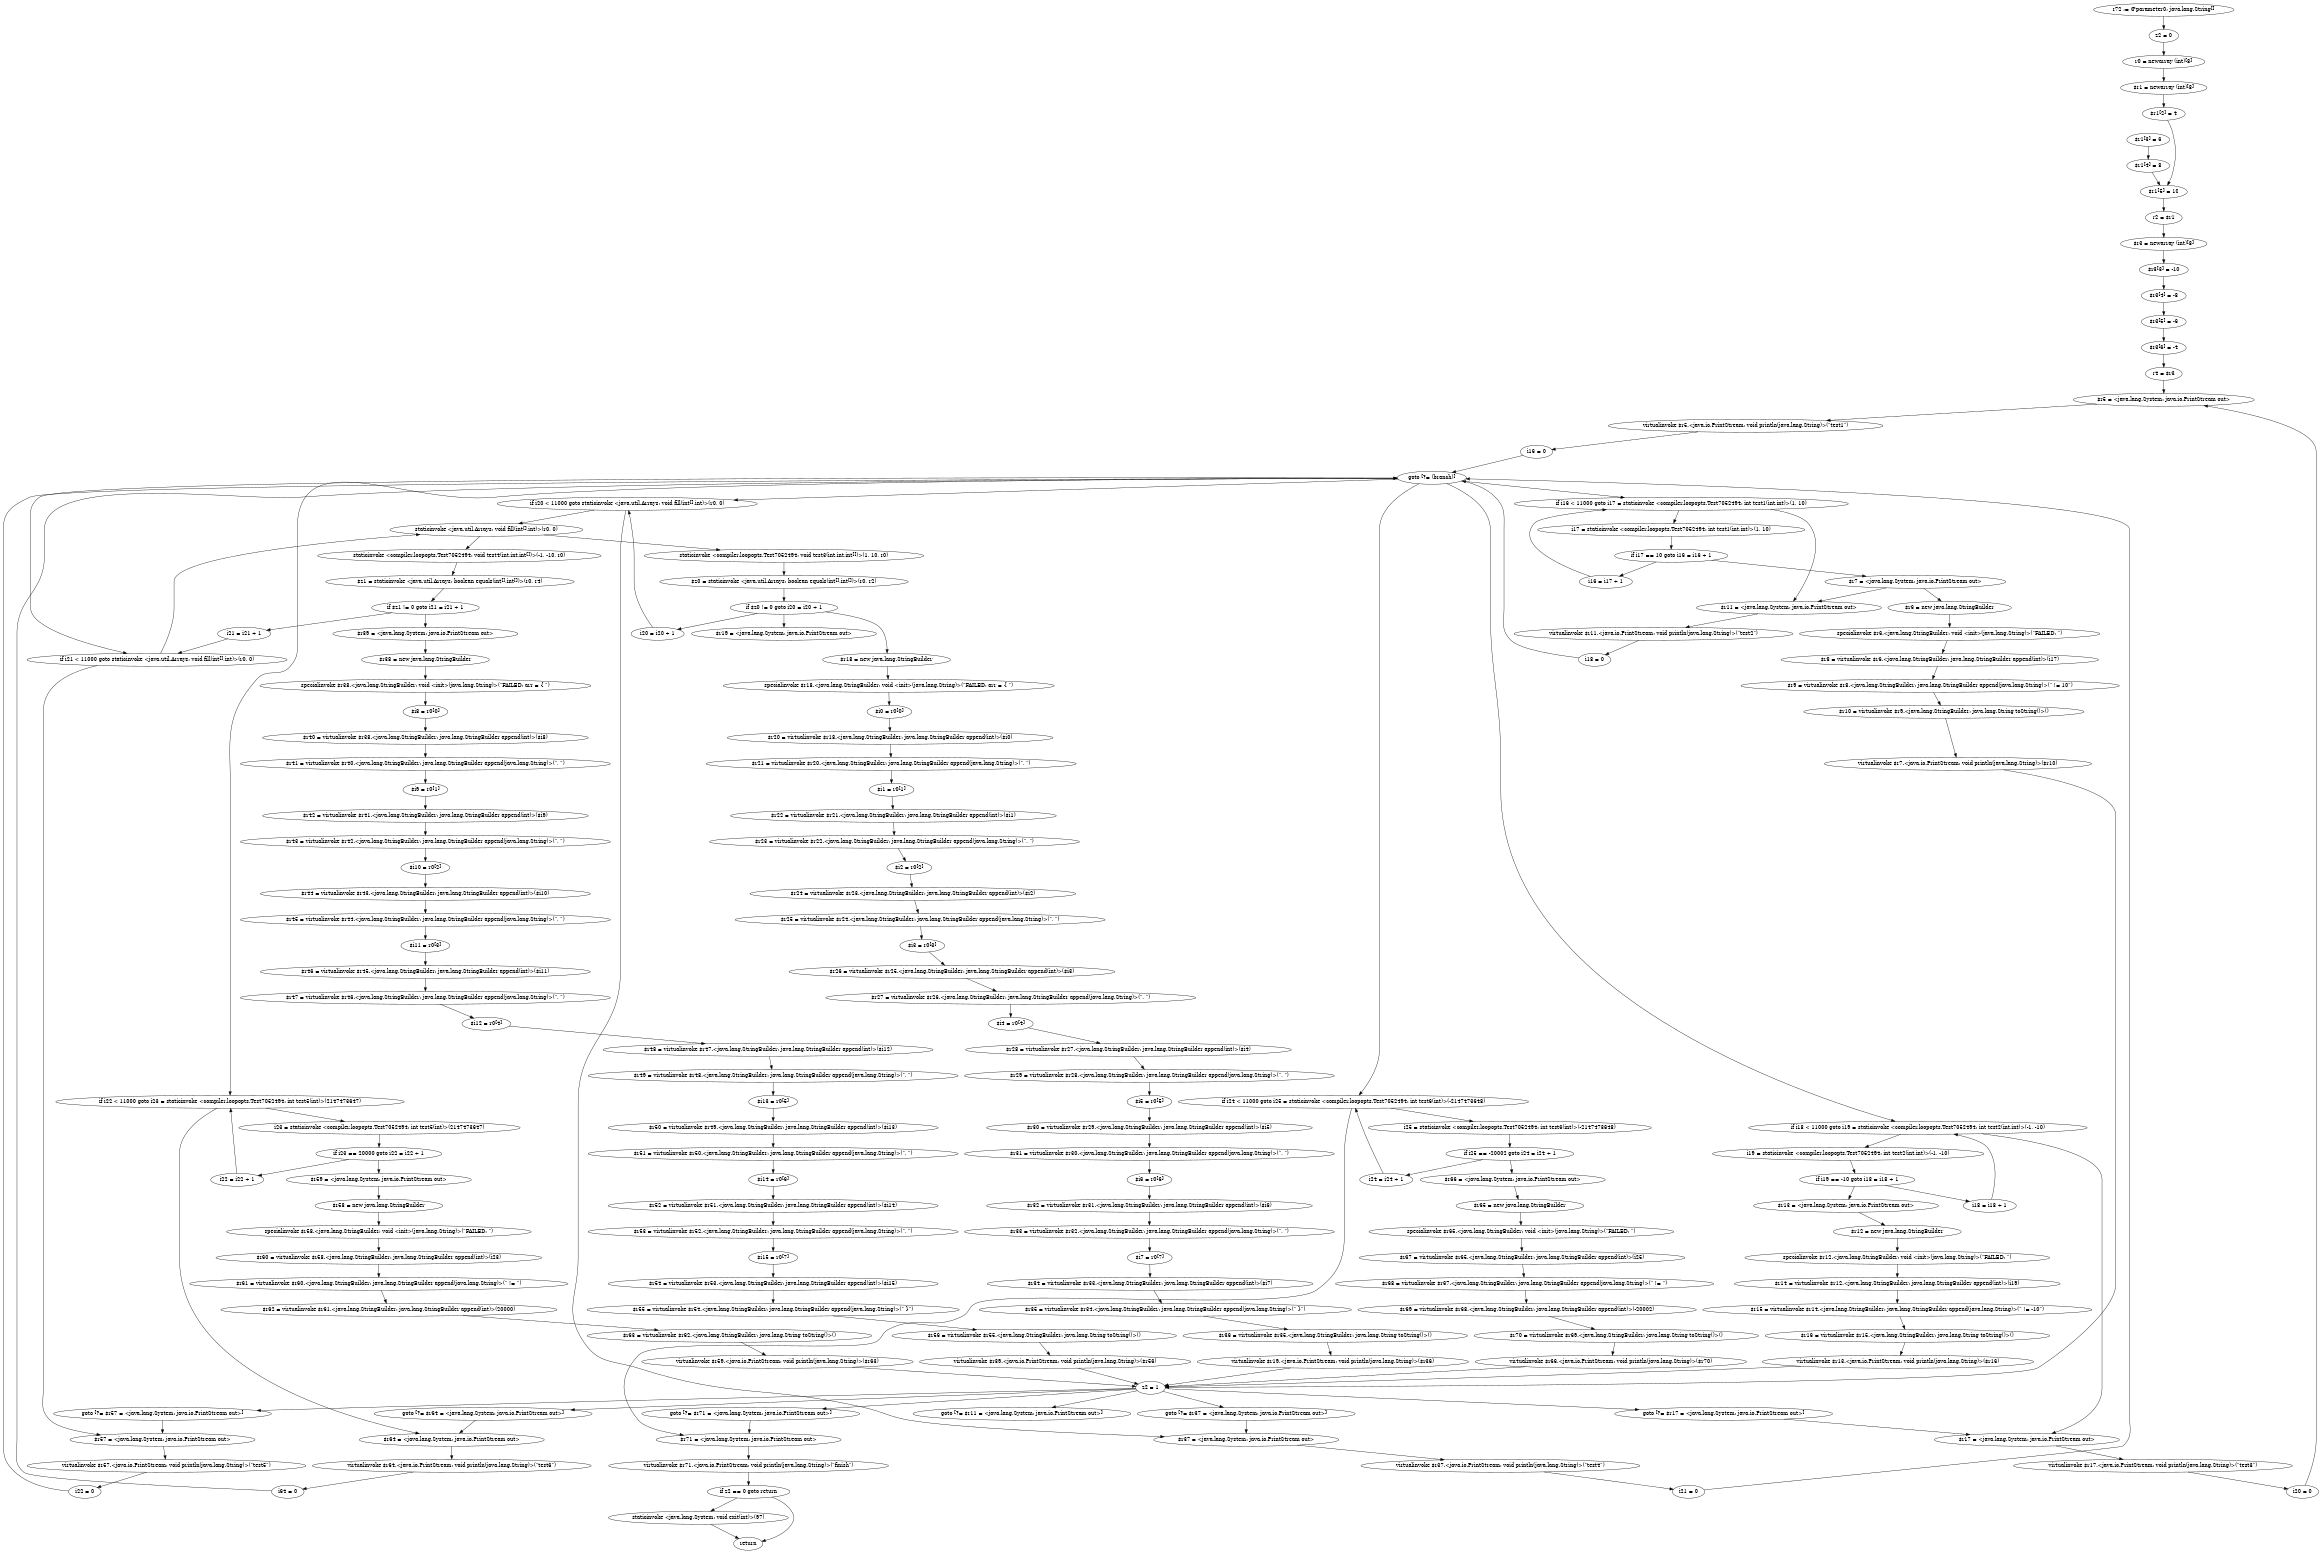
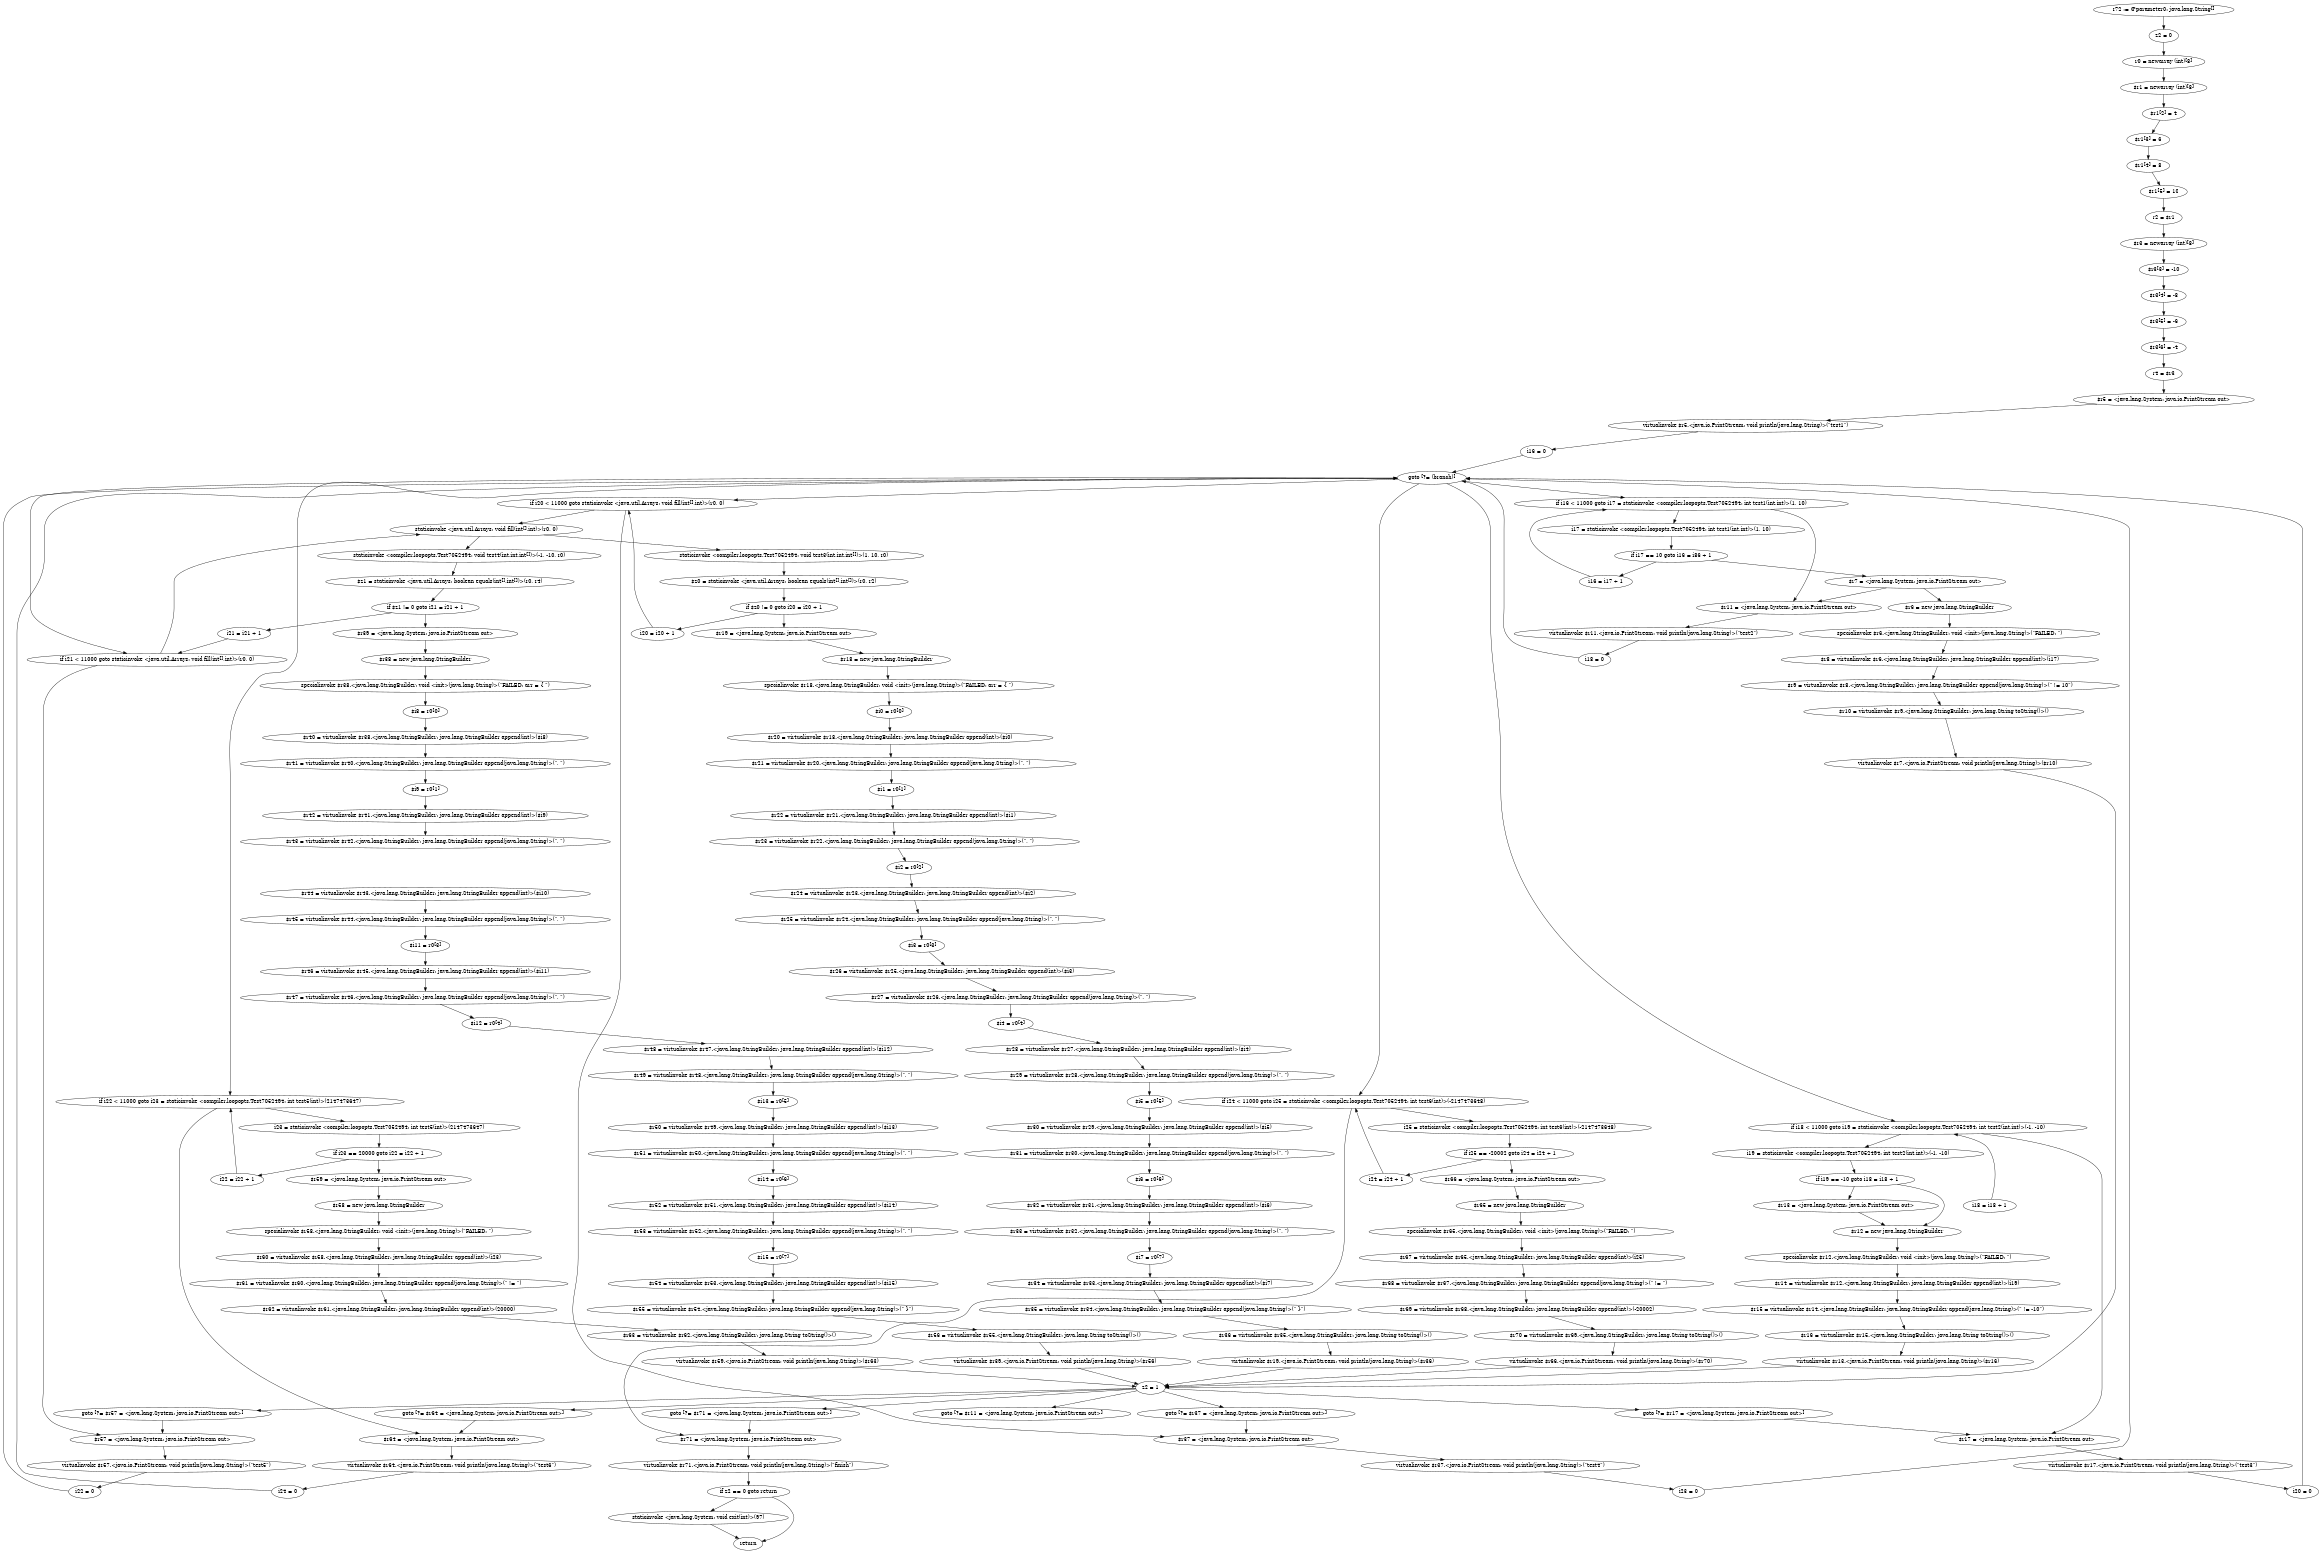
(2176, 151) -> (2157, 125)
(1671, 556) -> (1671, 556)
(865, 620) -> (834, 646)
(425, 868) -> none
(2316, 908) -> (2302, 589)
(1925, 1193) -> (1936, 1195)
(288, 1492) -> (288, 1492)
(1689, 1492) -> (1689, 1492)
